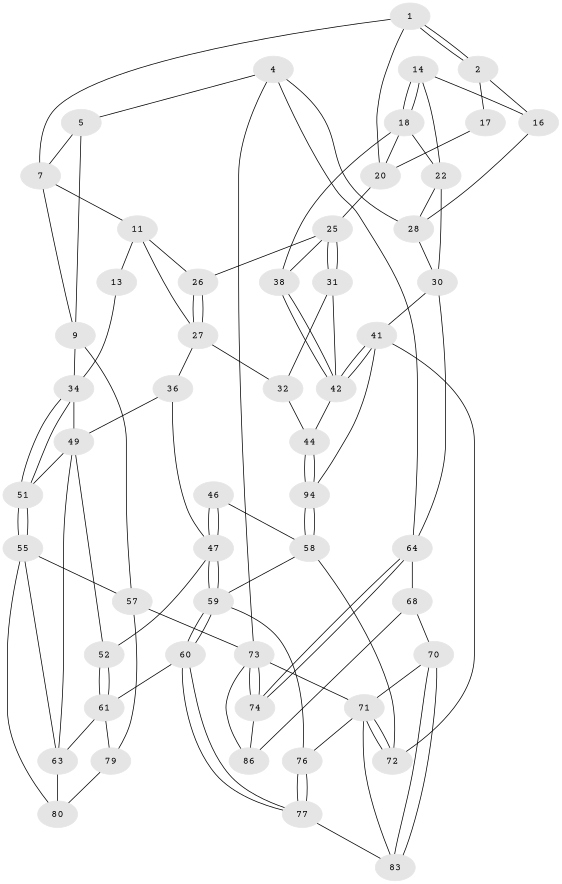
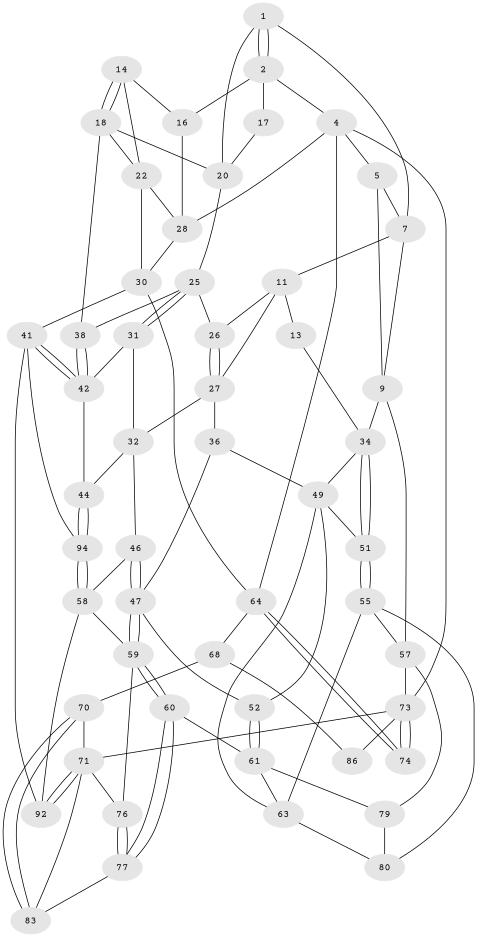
none -> (300, 96)
none -> (135, 495)
(252, 735) -> none
(392, 761) -> (41, 814)
